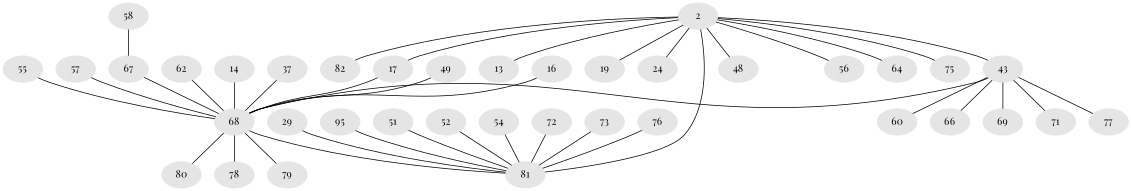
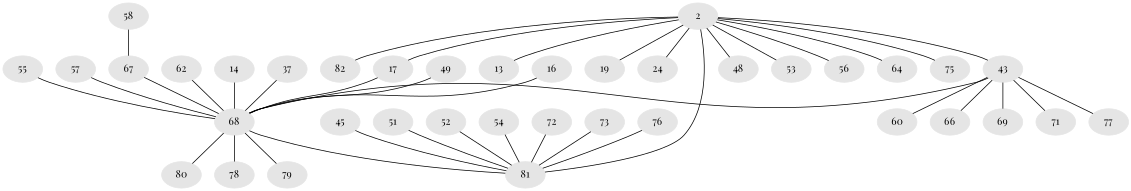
none -> (791, 69)
(287, 122) -> none
(340, 122) -> (340, 122)
